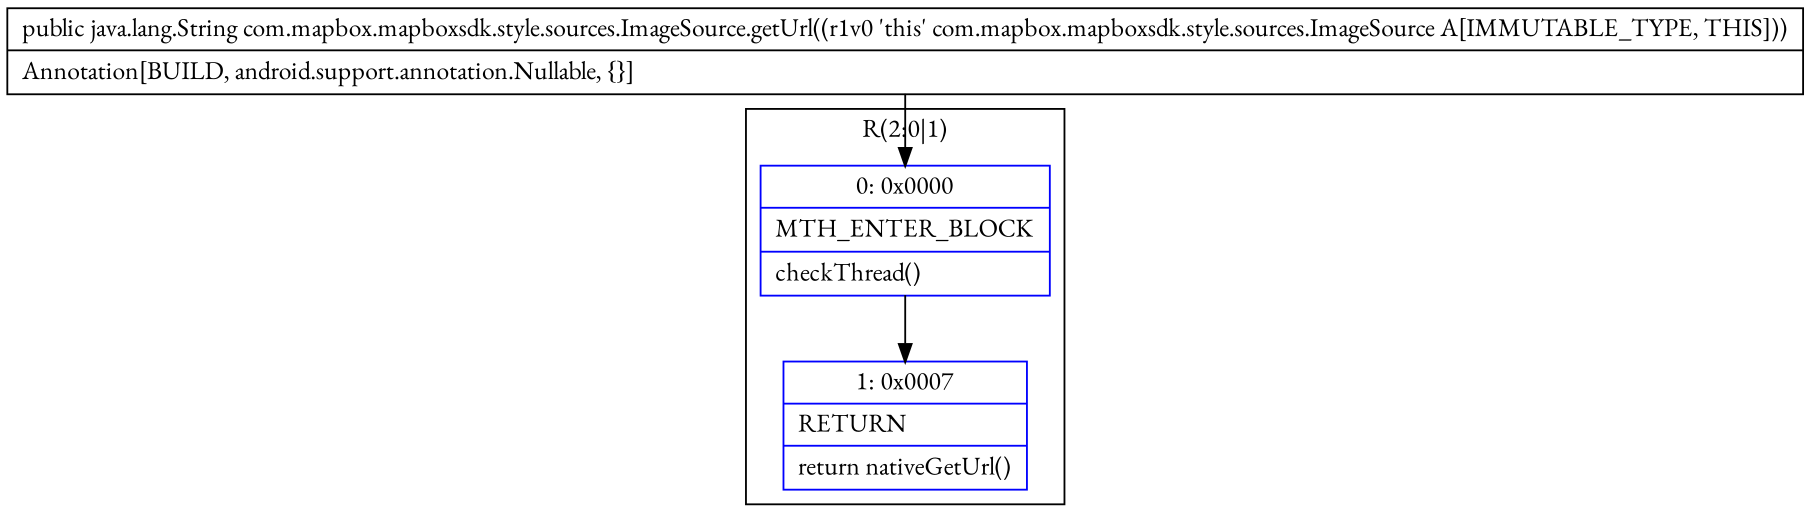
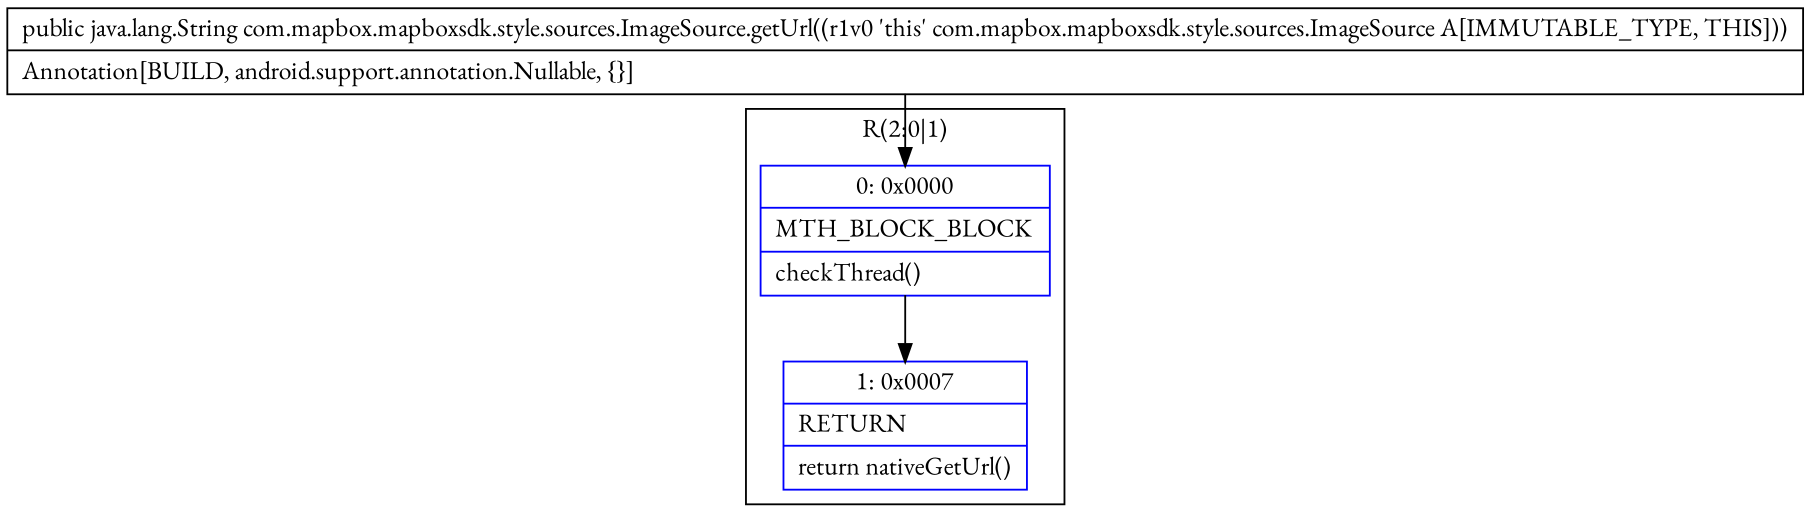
(905, 229) -> (904, 229)
